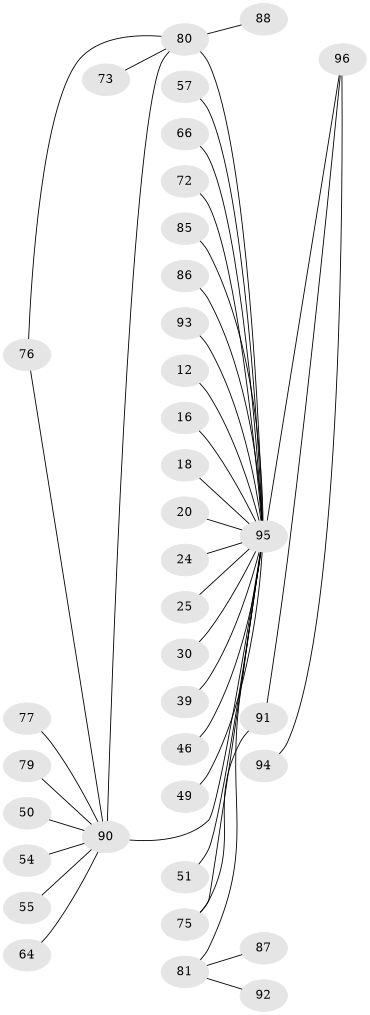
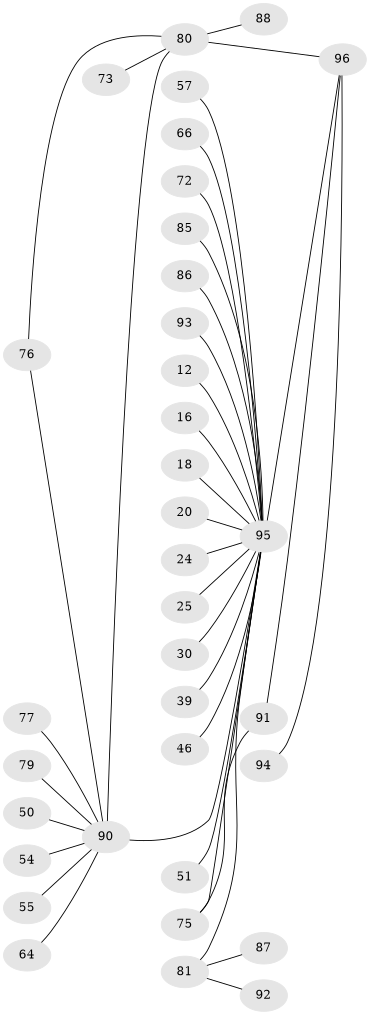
(243, 235) -> (264, 50)
(185, 797) -> none
